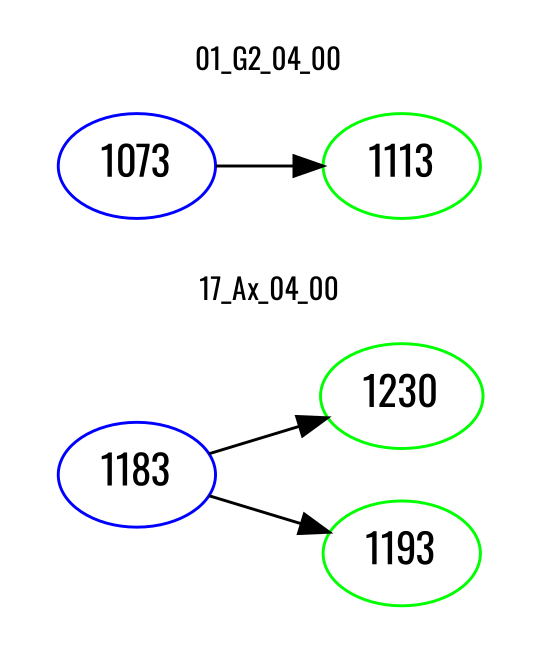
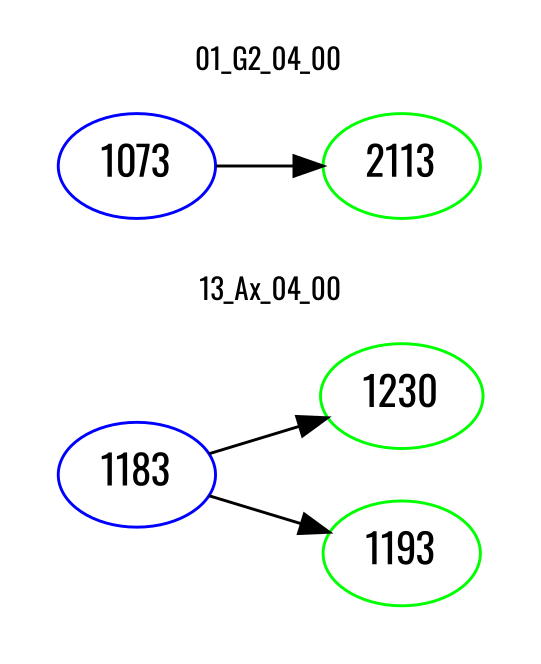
(402, 166) -> (402, 166)
(271, 293) -> (271, 293)
